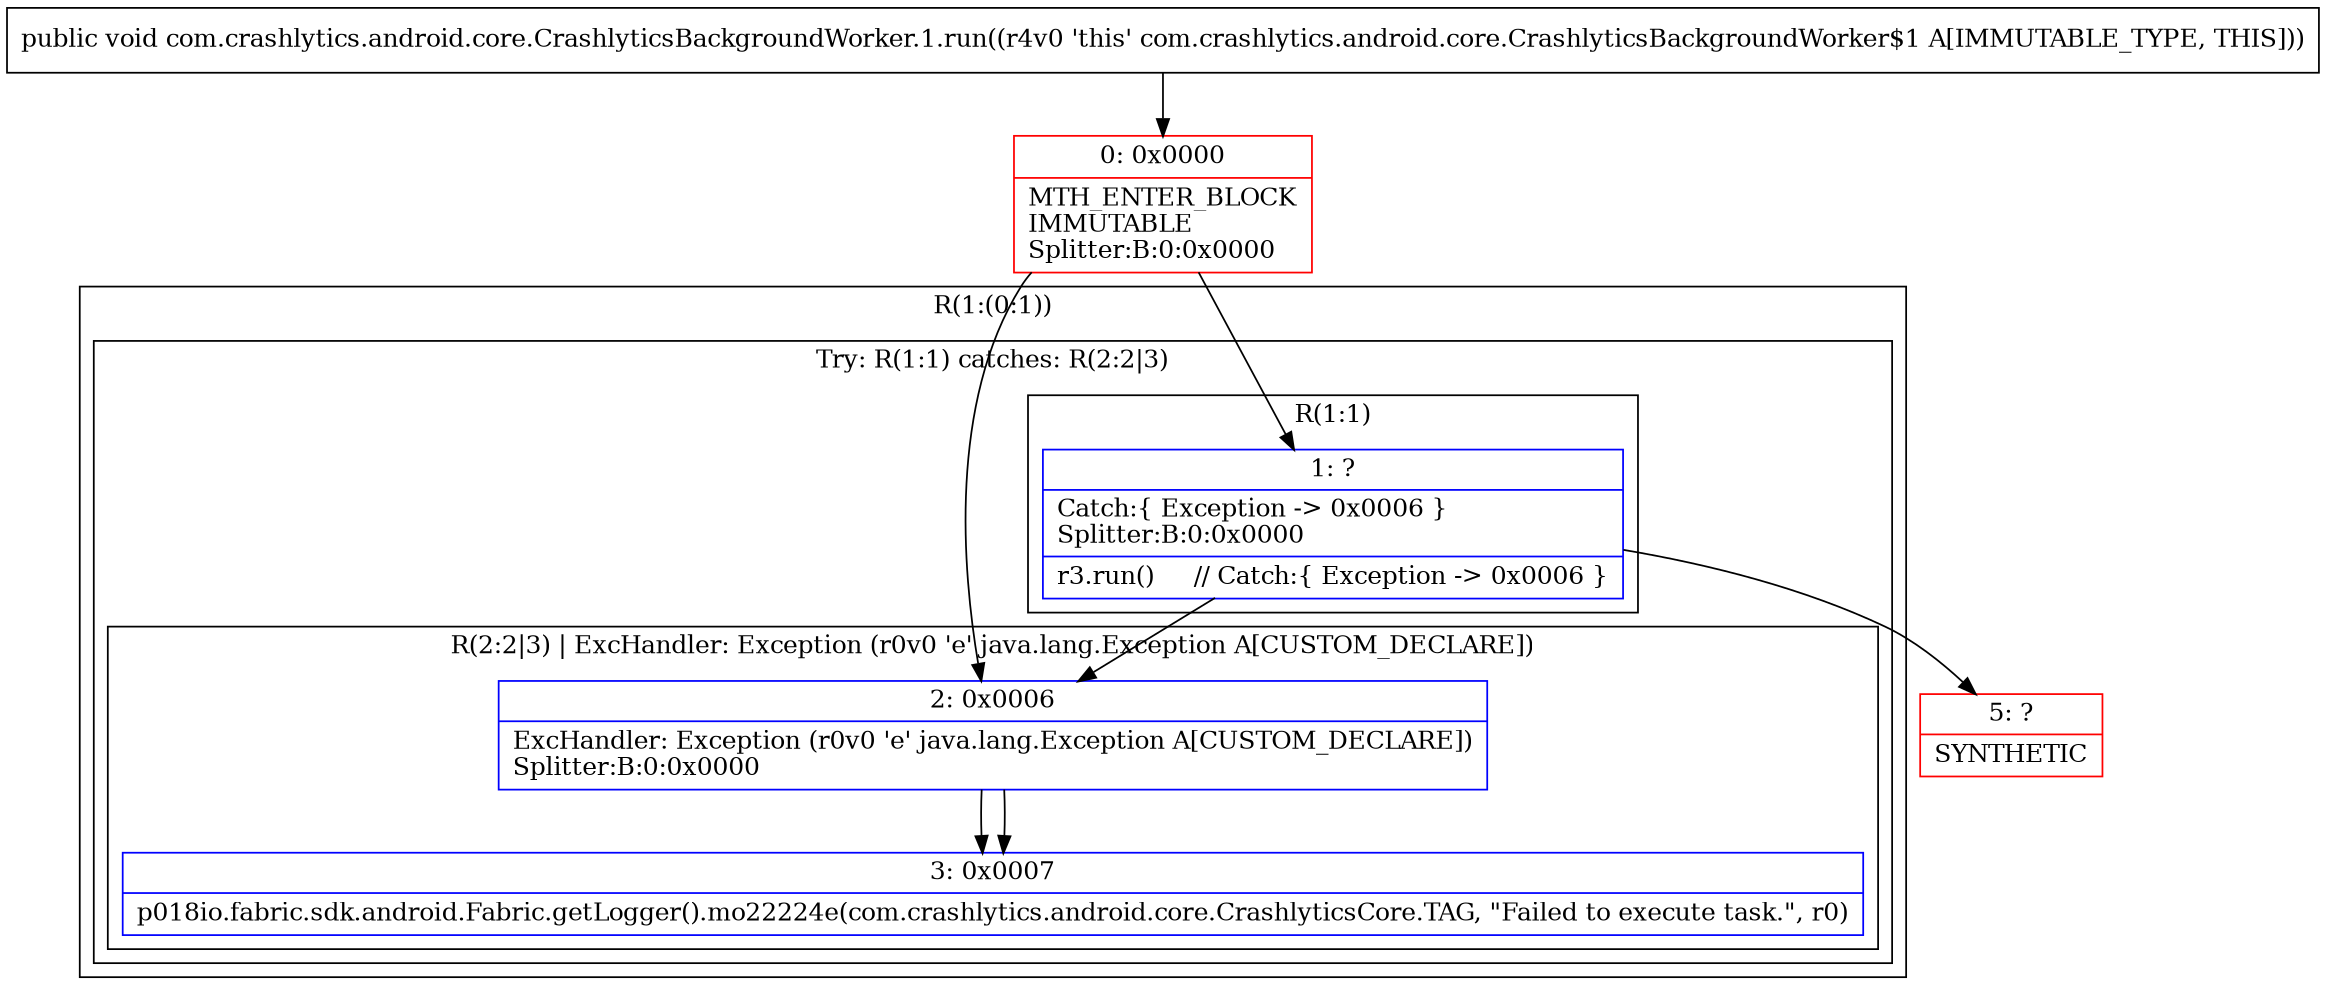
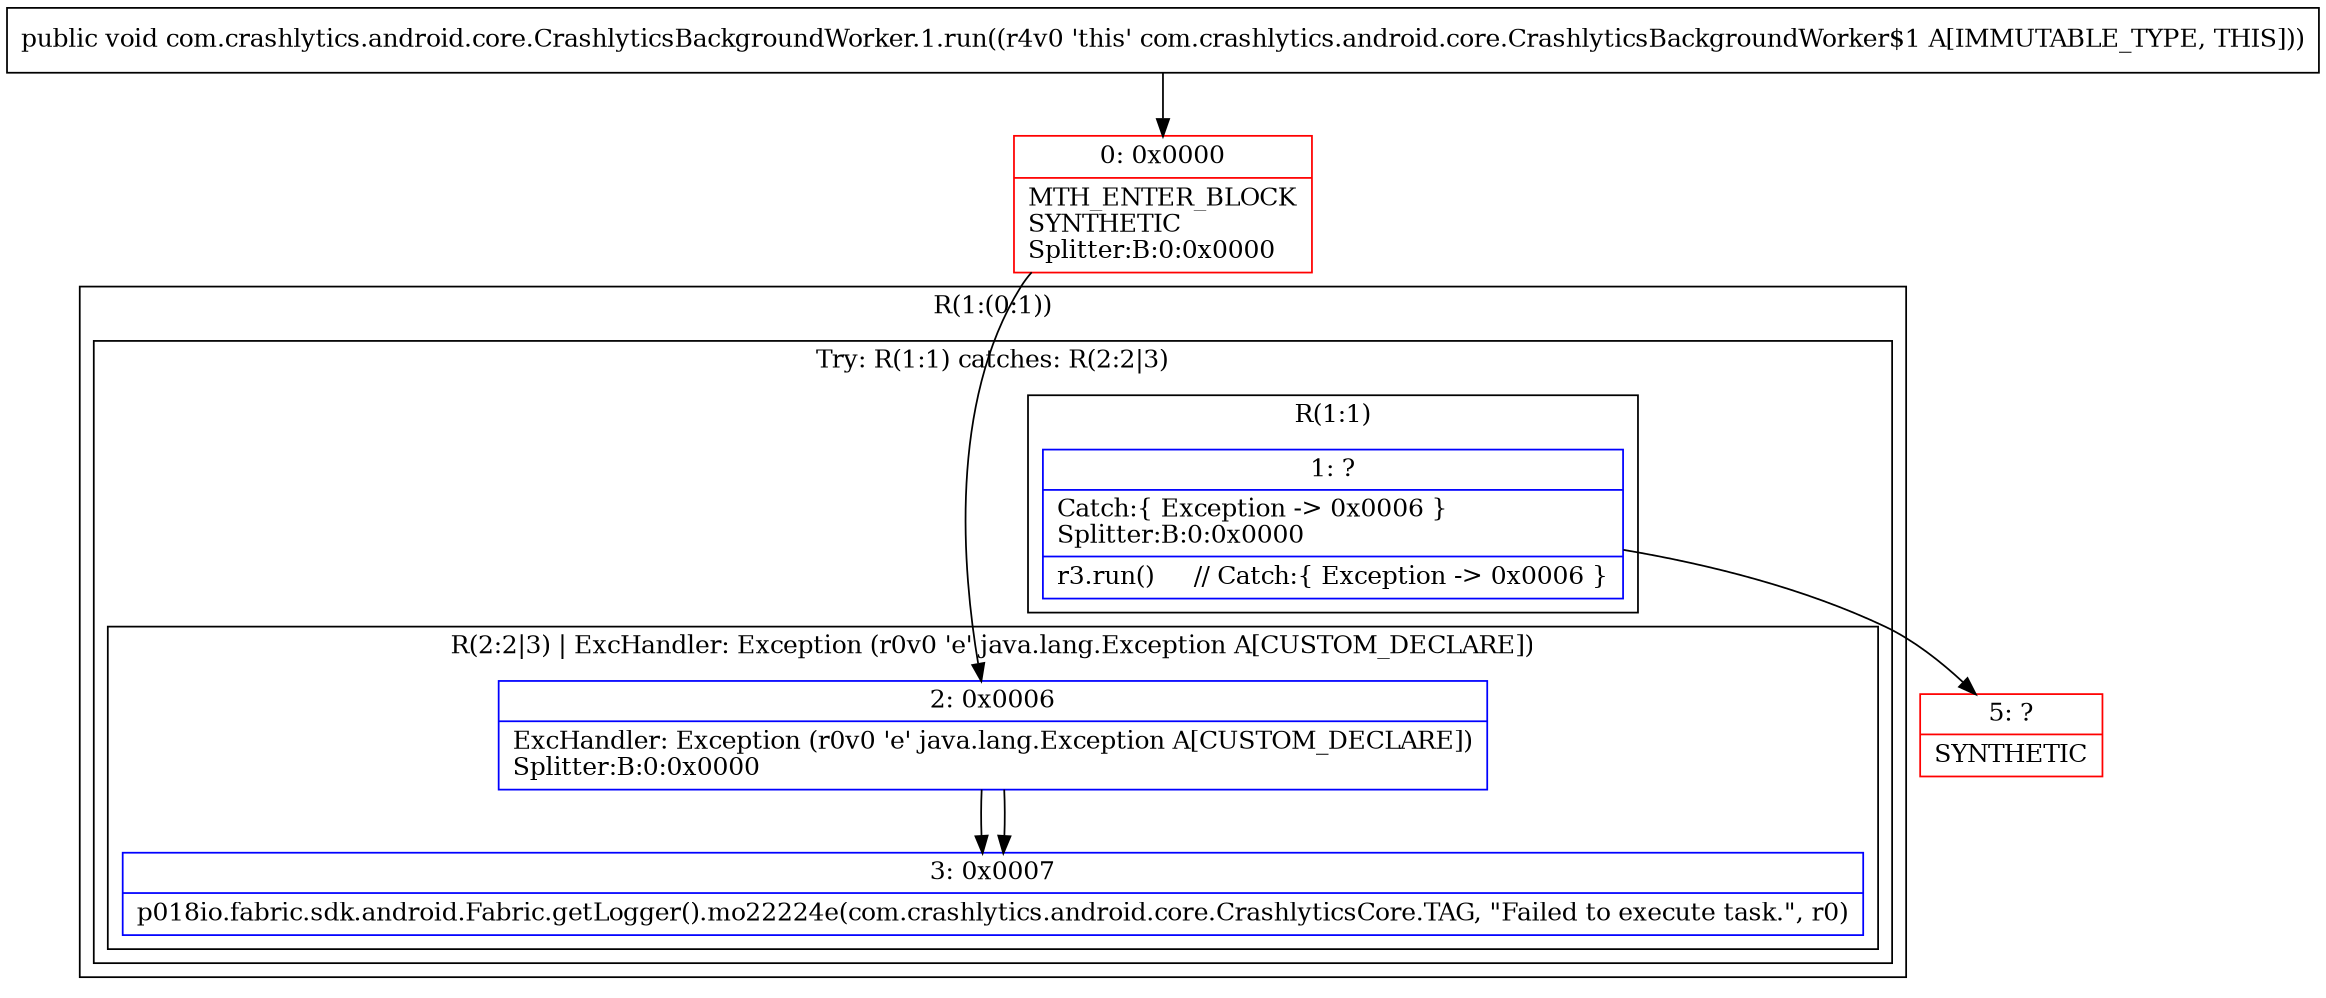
(1110, 224) -> (1105, 224)
(1242, 353) -> none
(1148, 639) -> none
